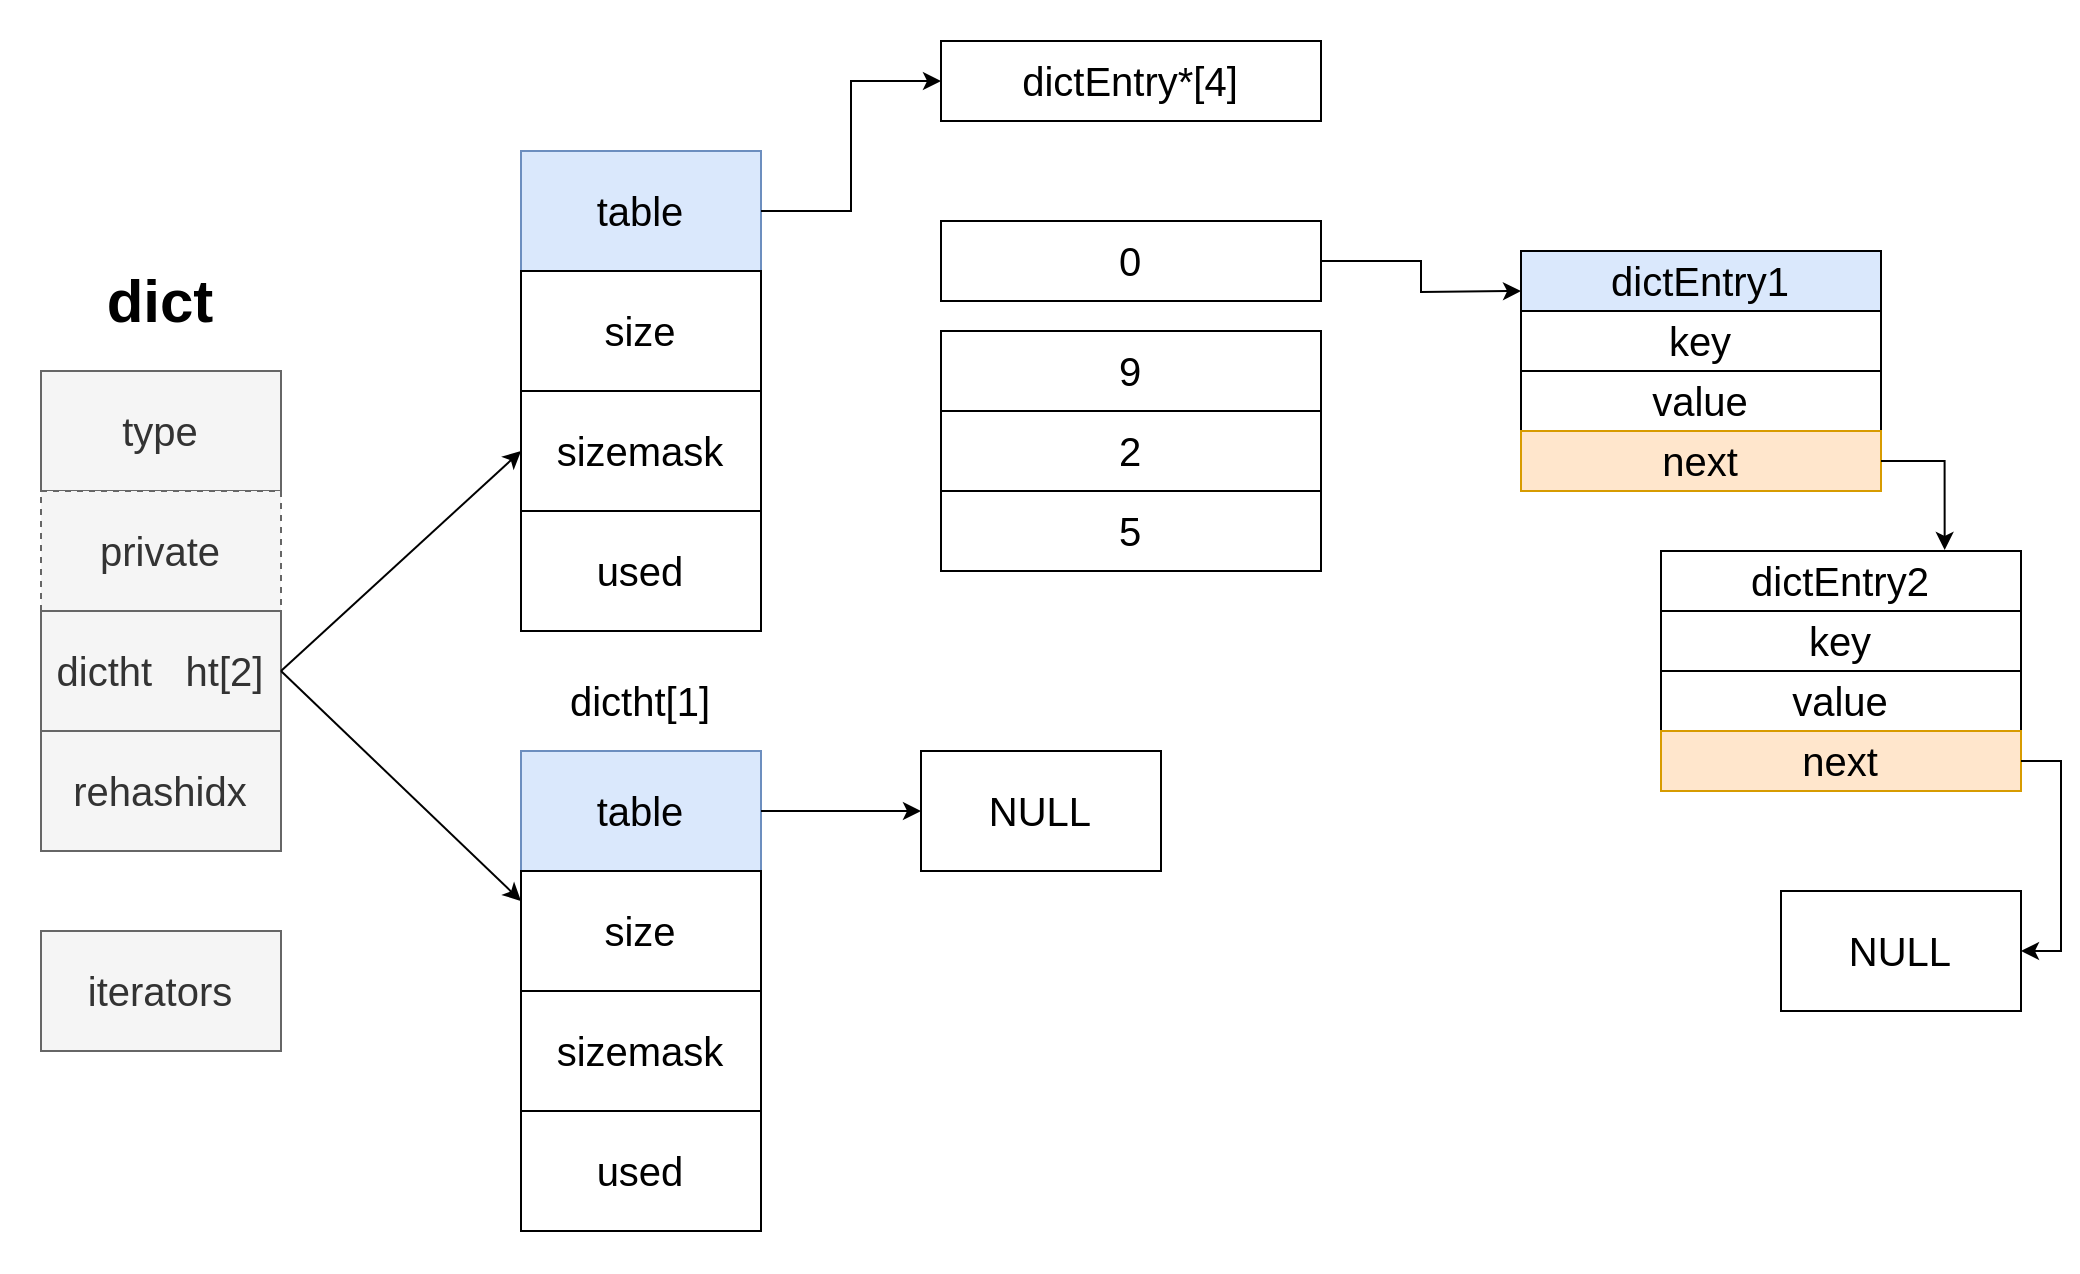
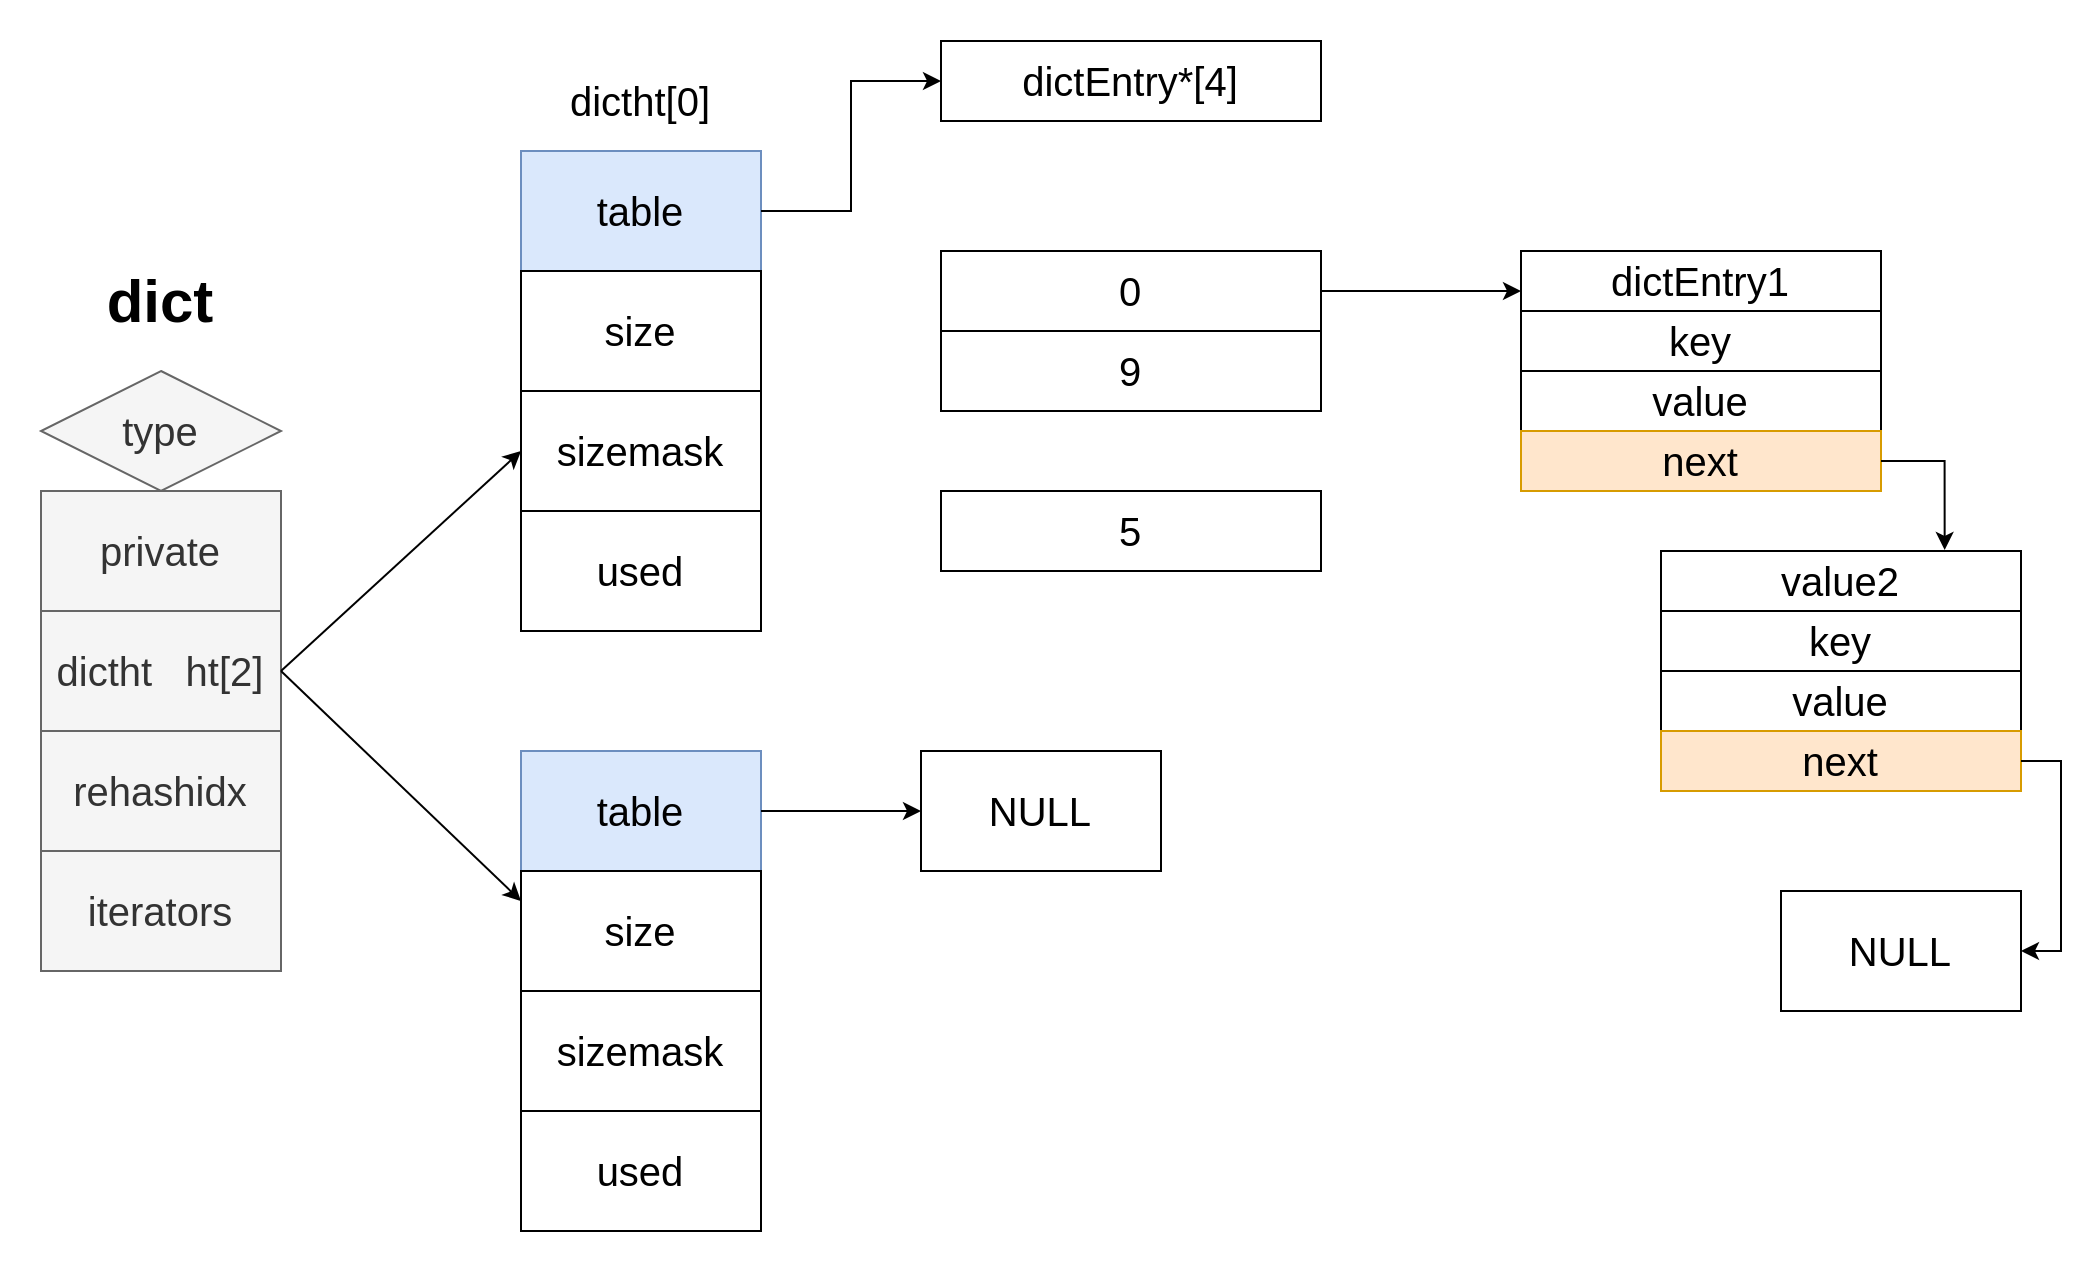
none -> (641, 101)
(1131, 261) -> (1131, 291)
(1701, 281) -> (1701, 281)
(161, 431) -> (161, 431)
(1131, 451) -> none
(161, 551) -> (161, 551)
(1841, 581) -> (1841, 581)
(641, 701) -> none
(161, 991) -> (161, 911)
